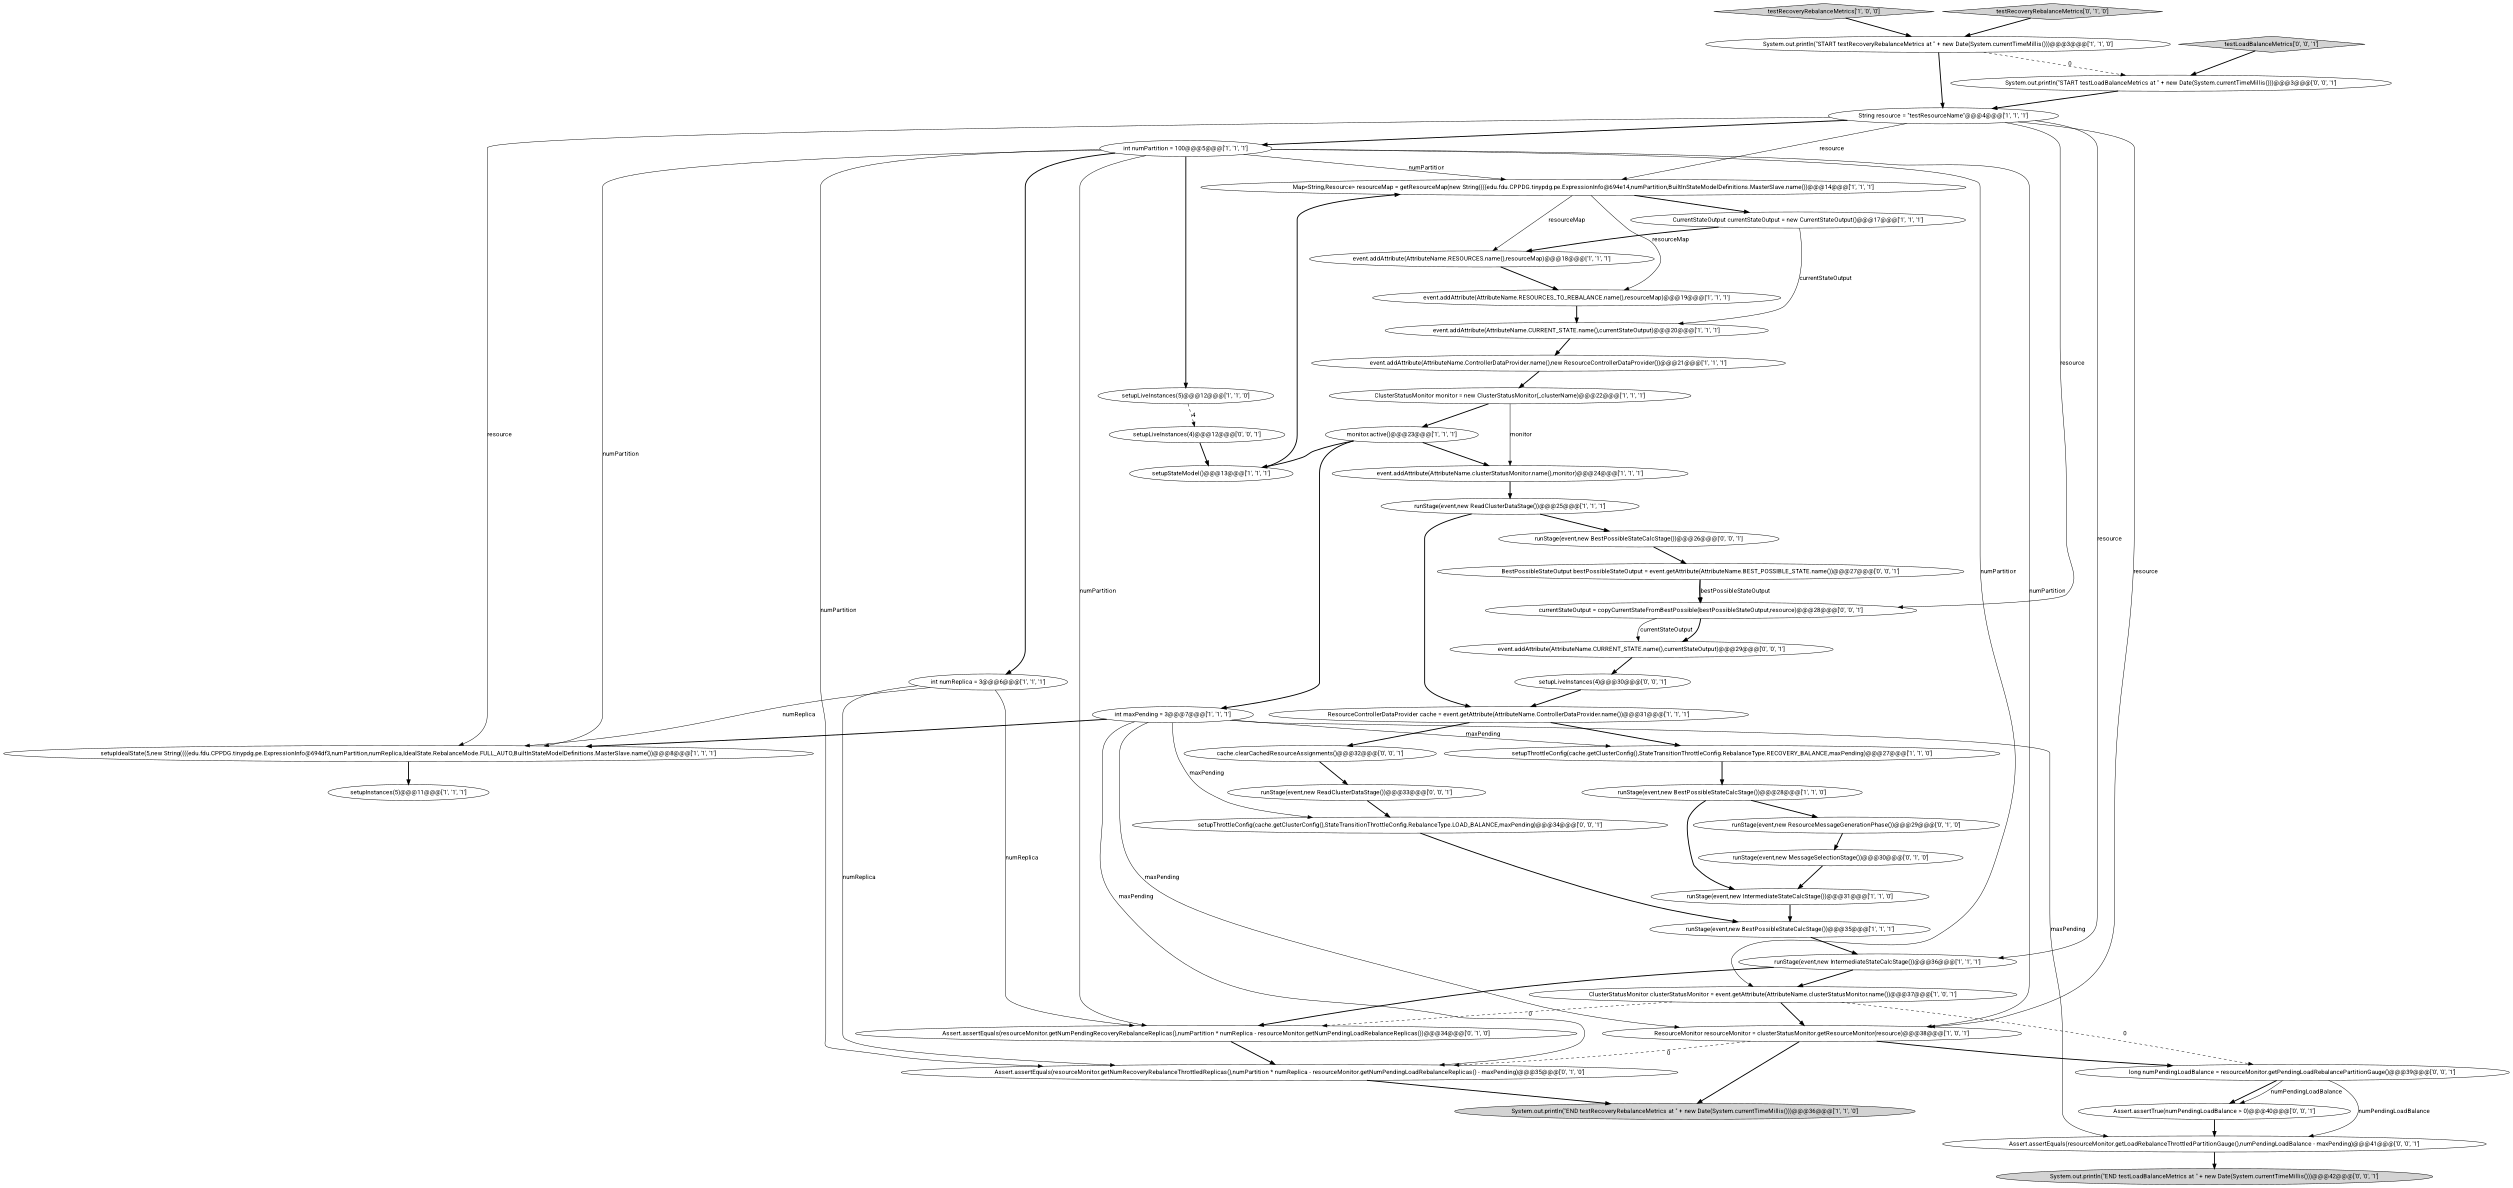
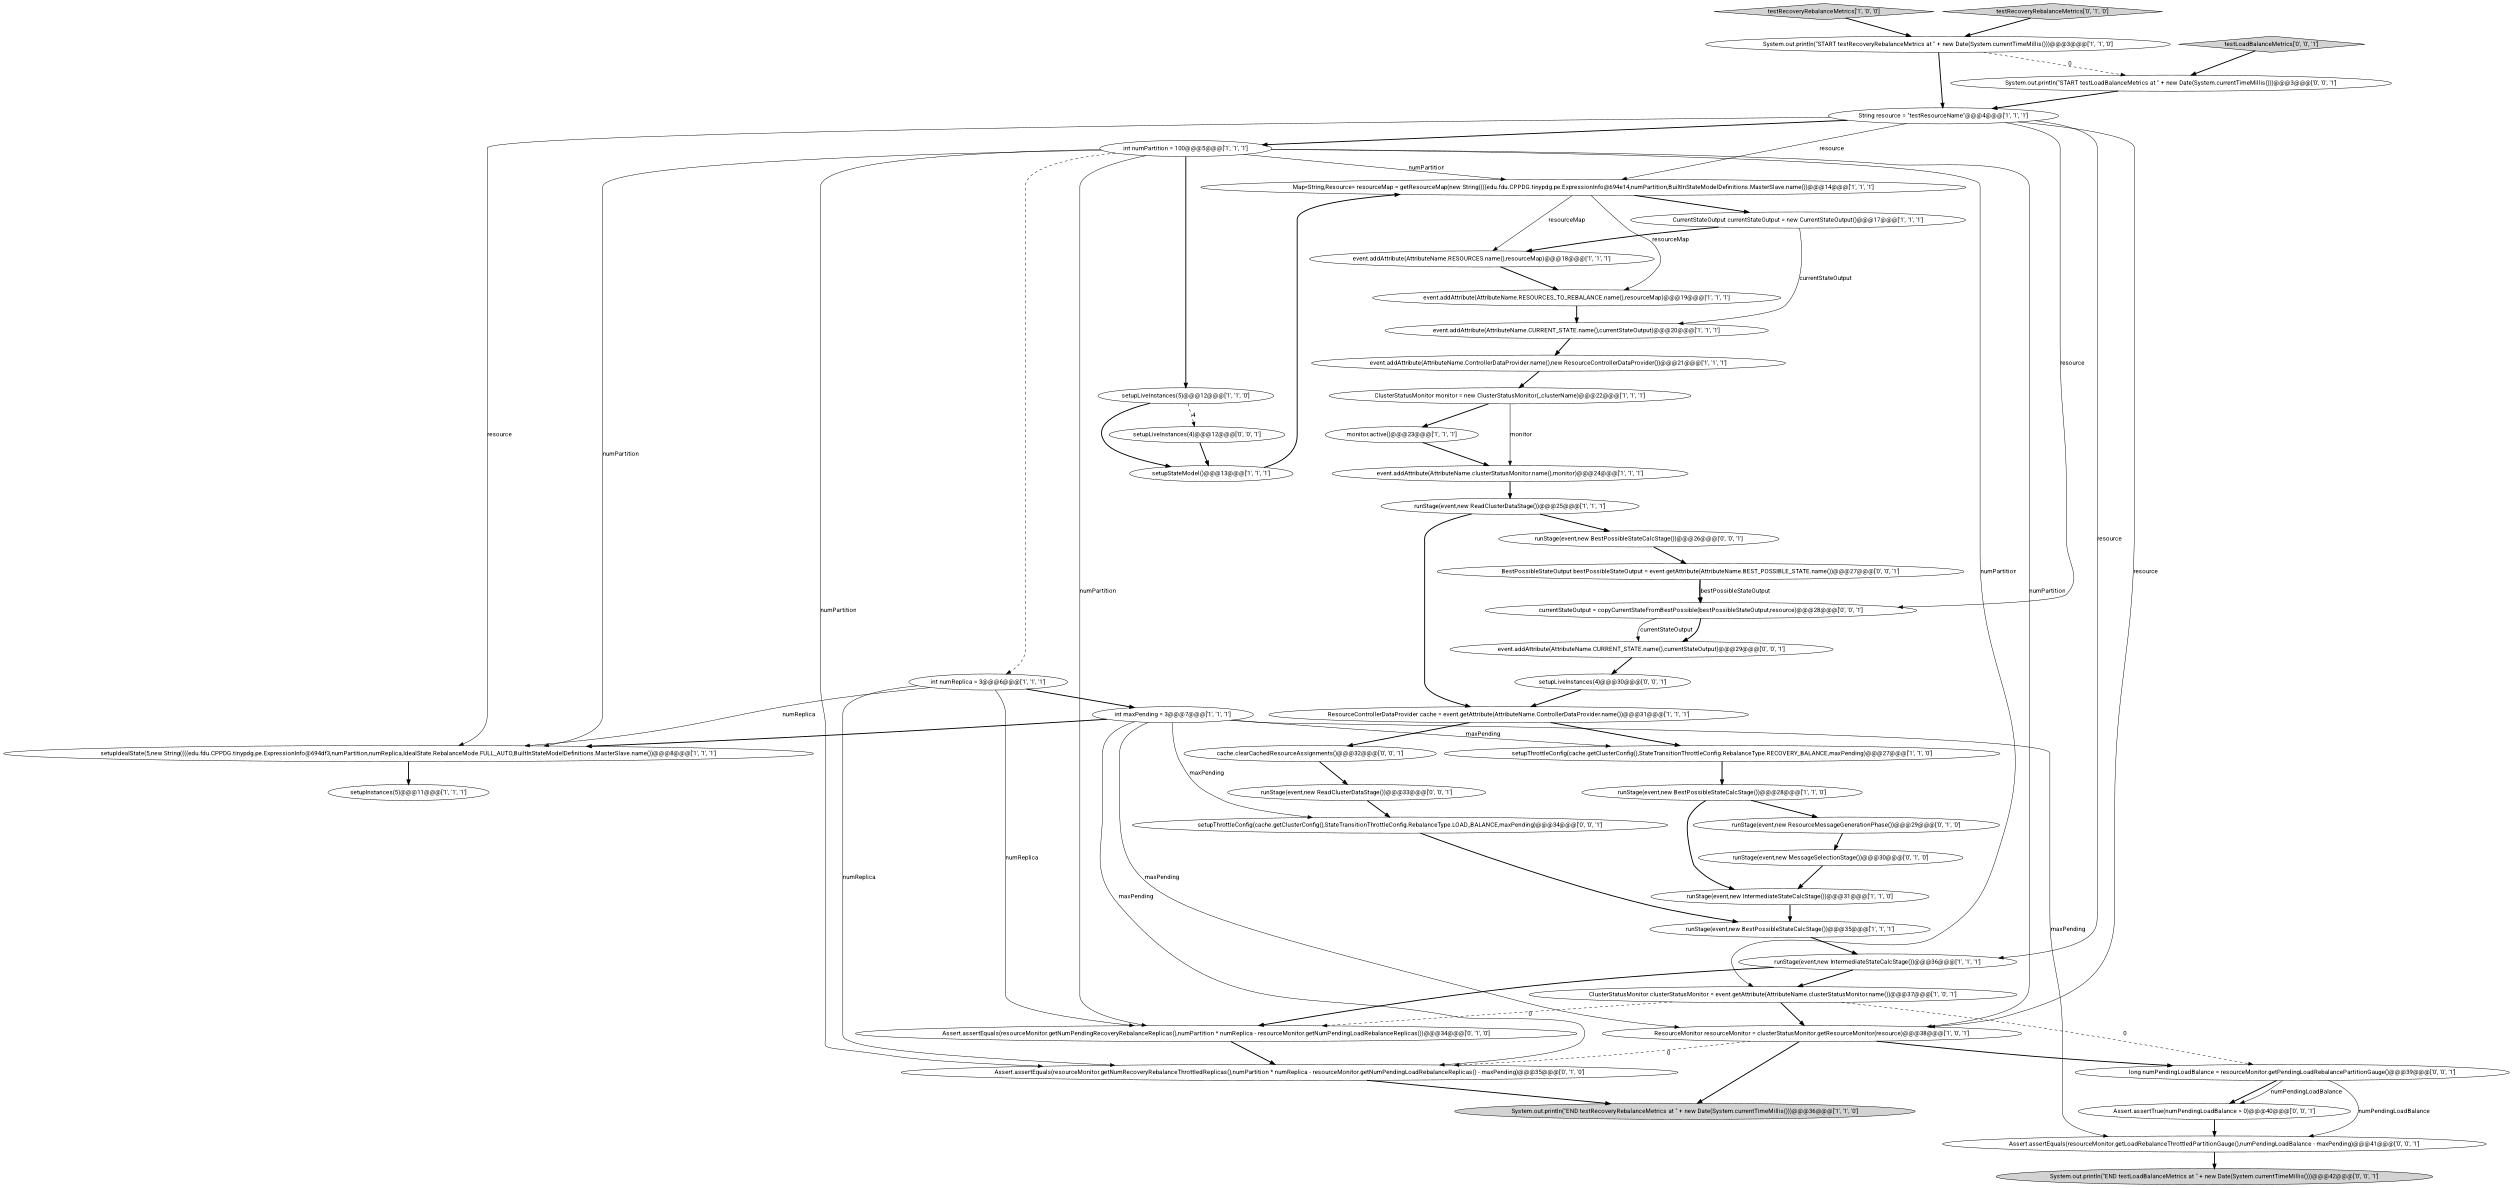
(1025, 382) -> (1025, 382)
(1310, 453) -> (1104, 441)
(1320, 602) -> (1075, 697)
